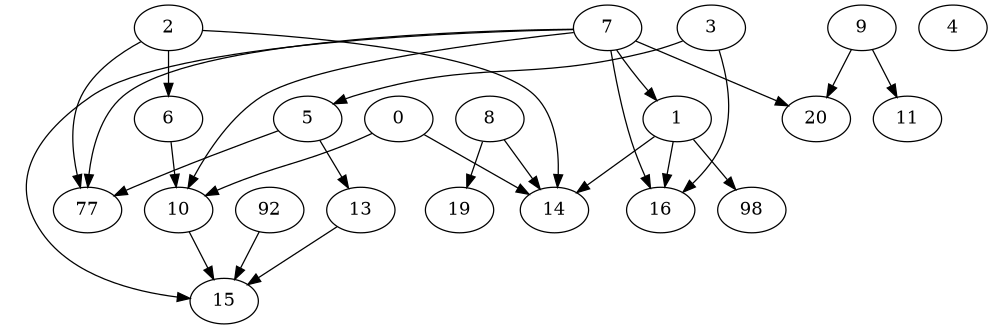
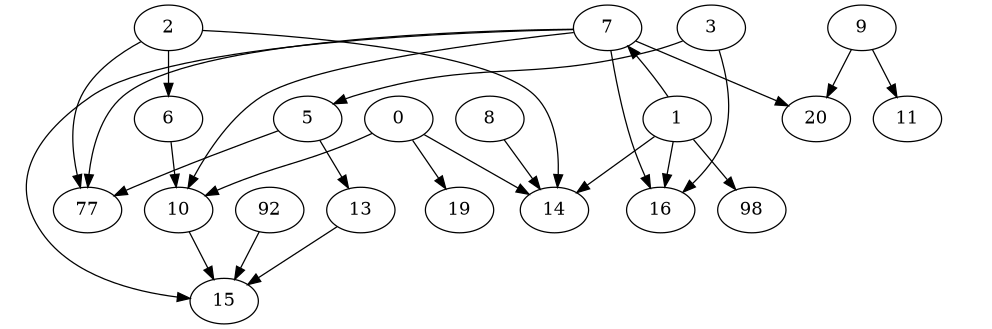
(953, 28) -> none
(632, 71) -> (653, 76)
(478, 156) -> (426, 159)
